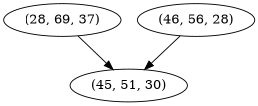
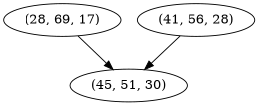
(62, 20) -> (62, 20)
(196, 20) -> (196, 20)
